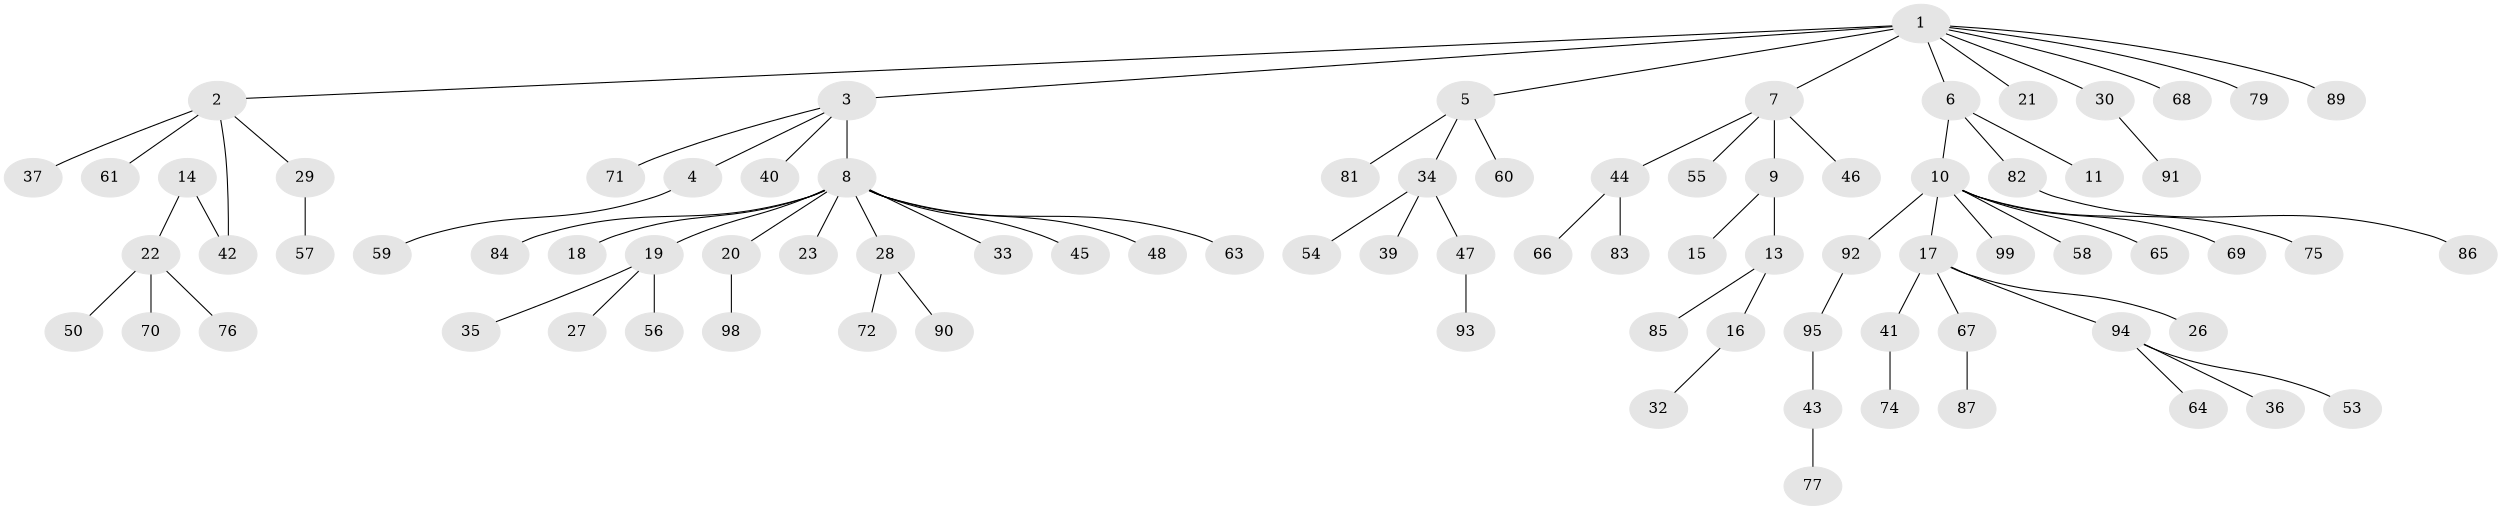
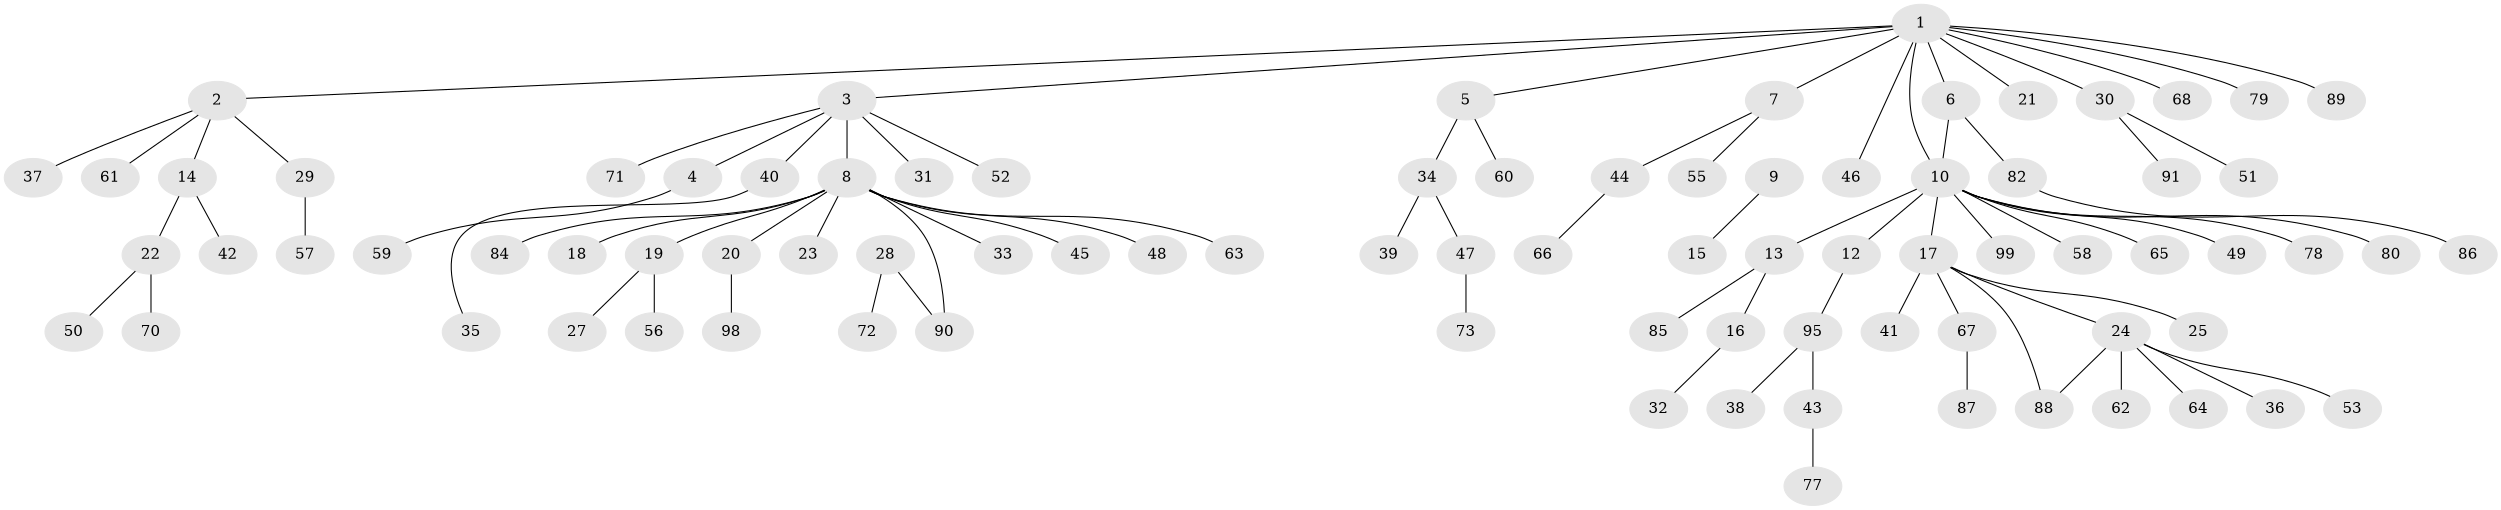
none -> (1910, 103)
(1774, 139) -> none
(1813, 139) -> (1886, 101)
(227, 178) -> (202, 139)
none -> (924, 178)
none -> (1001, 178)
(1350, 178) -> none
(2095, 178) -> none
none -> (2249, 178)
(866, 216) -> (926, 239)
(1774, 216) -> (1857, 216)
(1312, 255) -> none
(1620, 255) -> none
(1851, 255) -> (1851, 255)
(2237, 255) -> (2237, 255)
(2314, 255) -> (2314, 255)
none -> (2391, 255)
(564, 295) -> (562, 207)
(228, 332) -> none
(1466, 332) -> (1466, 332)
(2121, 332) -> (2121, 332)
(2198, 332) -> (2198, 332)
none -> (1736, 409)
(1890, 409) -> none
none -> (2044, 409)
none -> (2121, 409)
